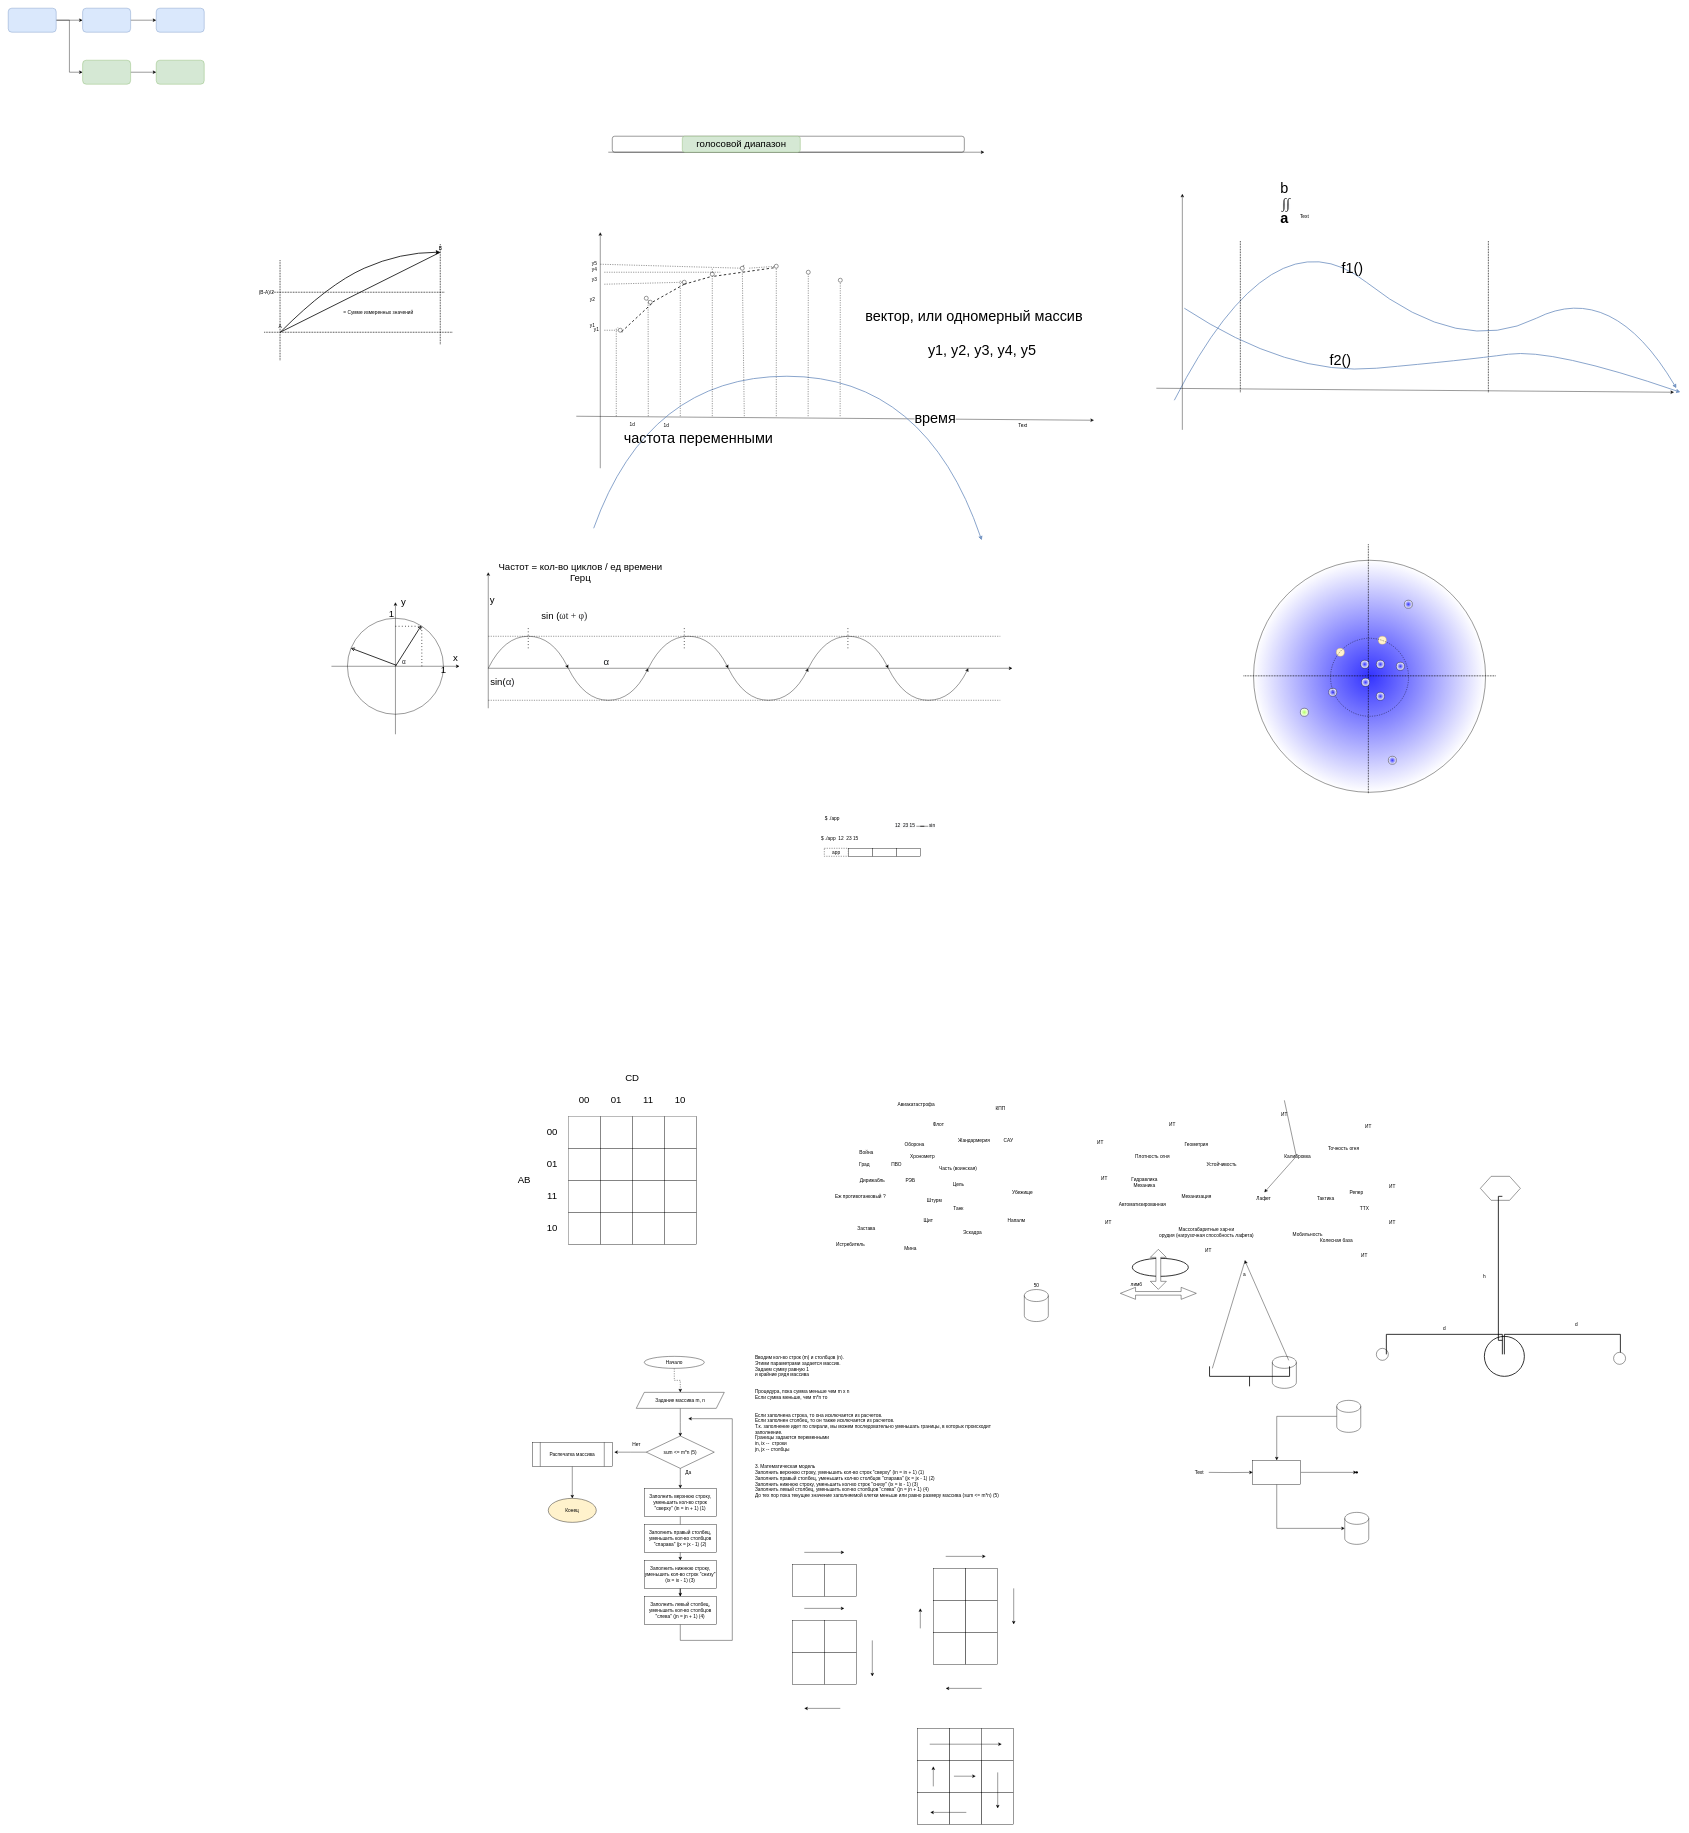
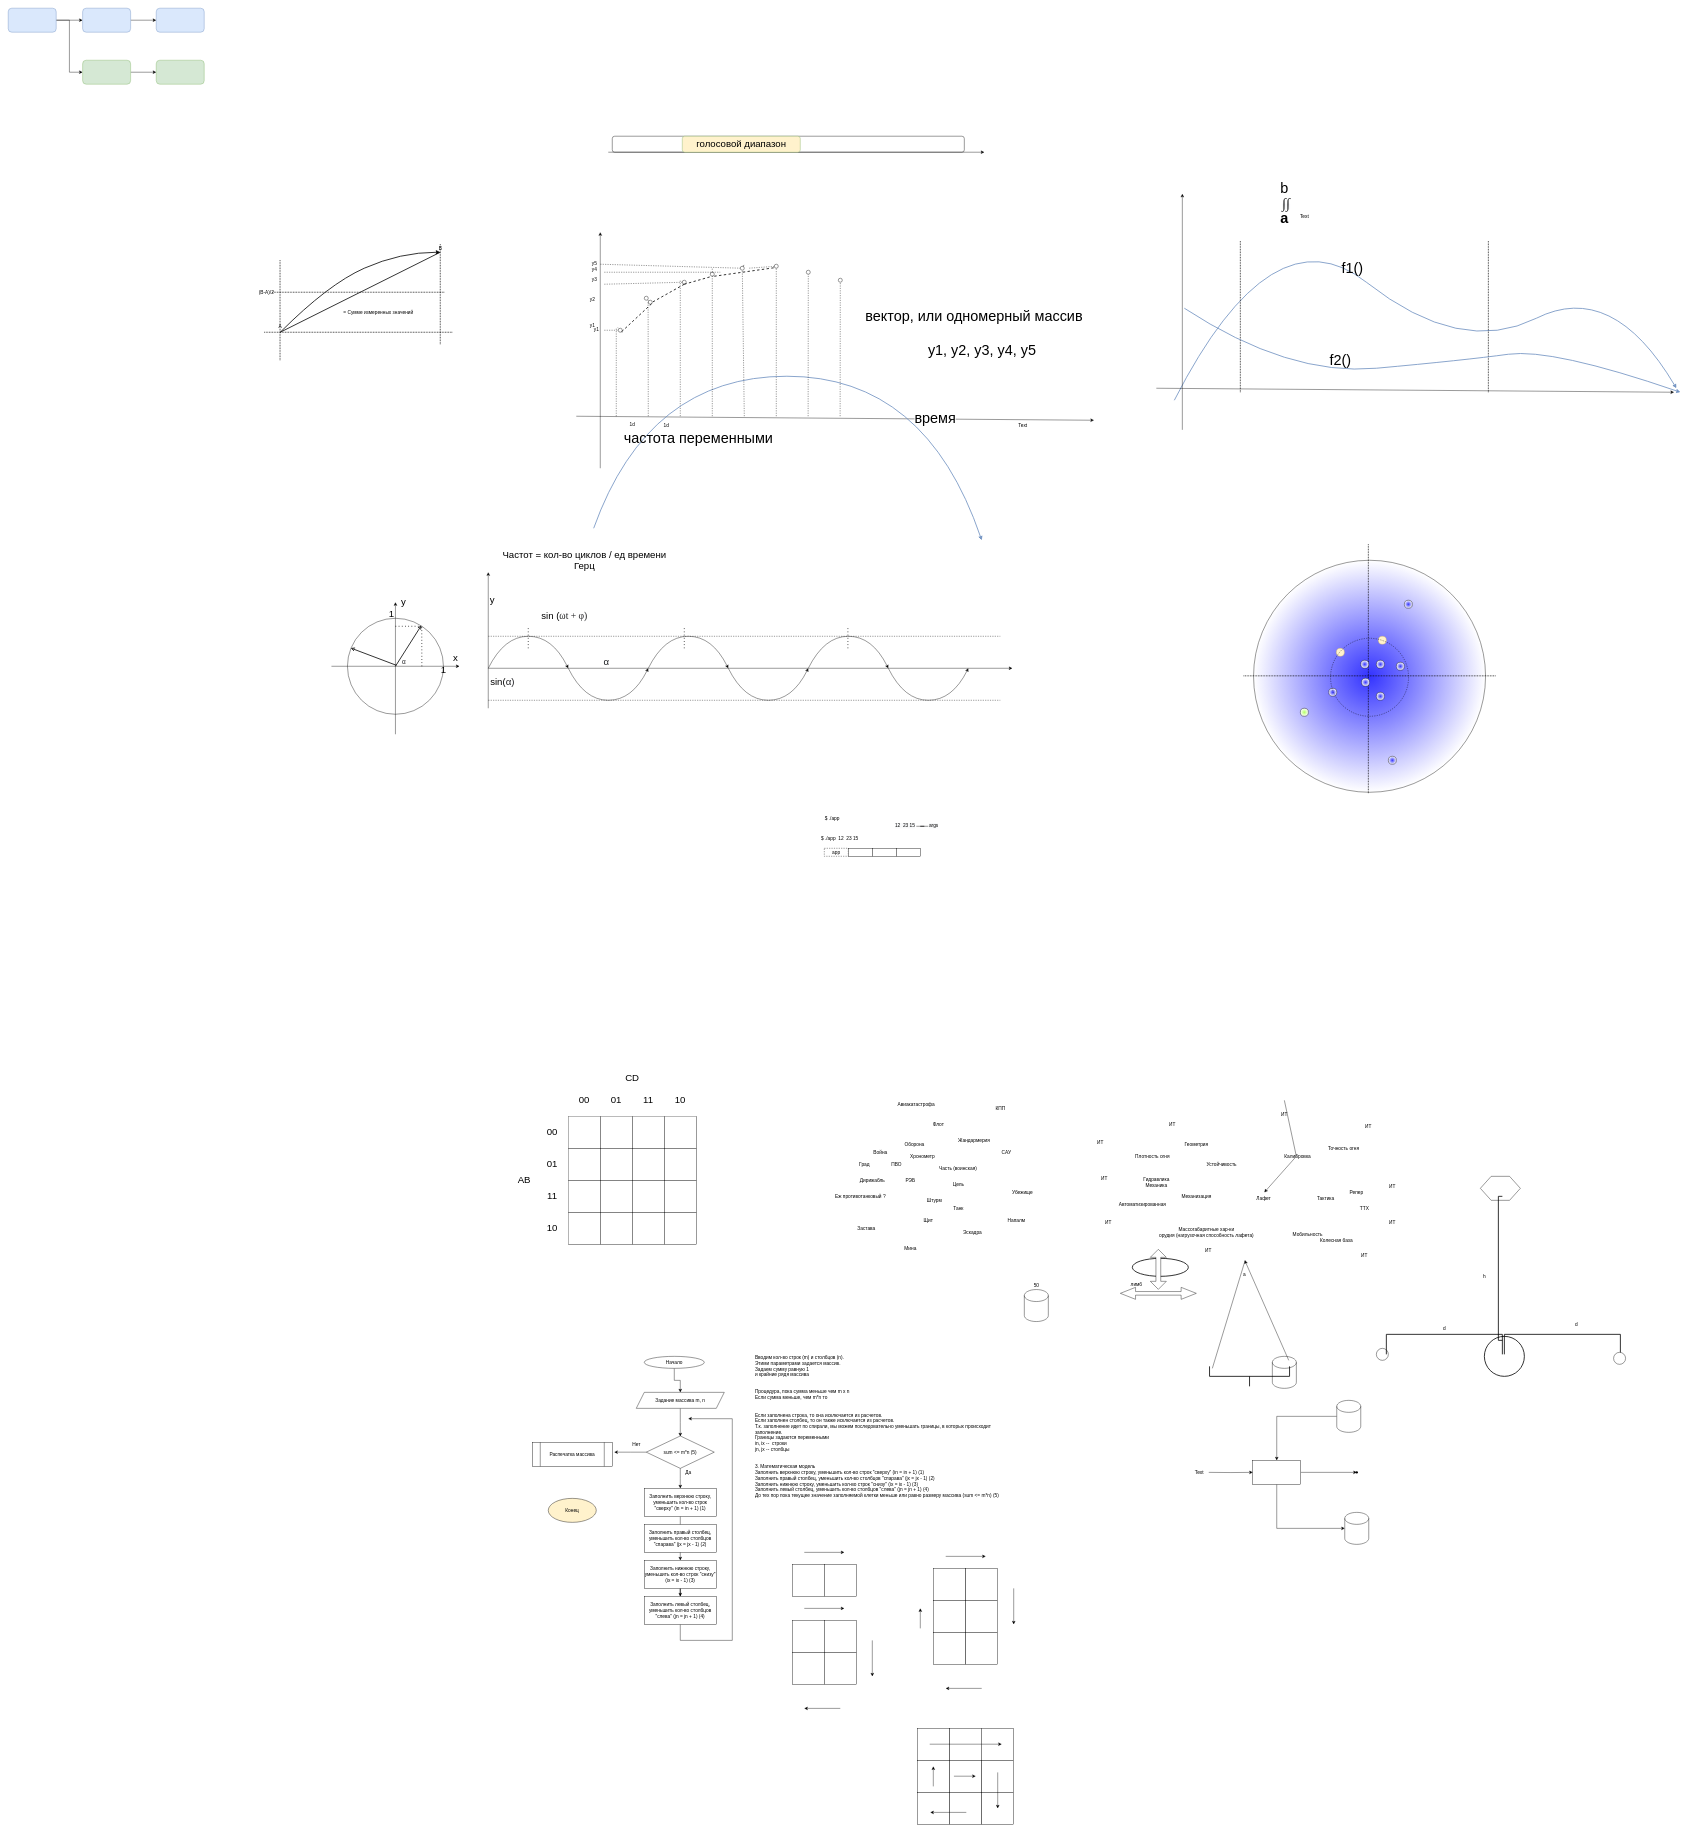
(741, 144) -> (741, 144)
(580, 572) -> (584, 560)
(932, 826) -> (934, 826)
(1008, 1140) -> (1006, 1152)
(866, 1152) -> (880, 1152)
(1144, 1182) -> (1156, 1182)
(850, 1244) -> none
(675, 1380) -> (675, 1380)
(572, 1494) -> none
